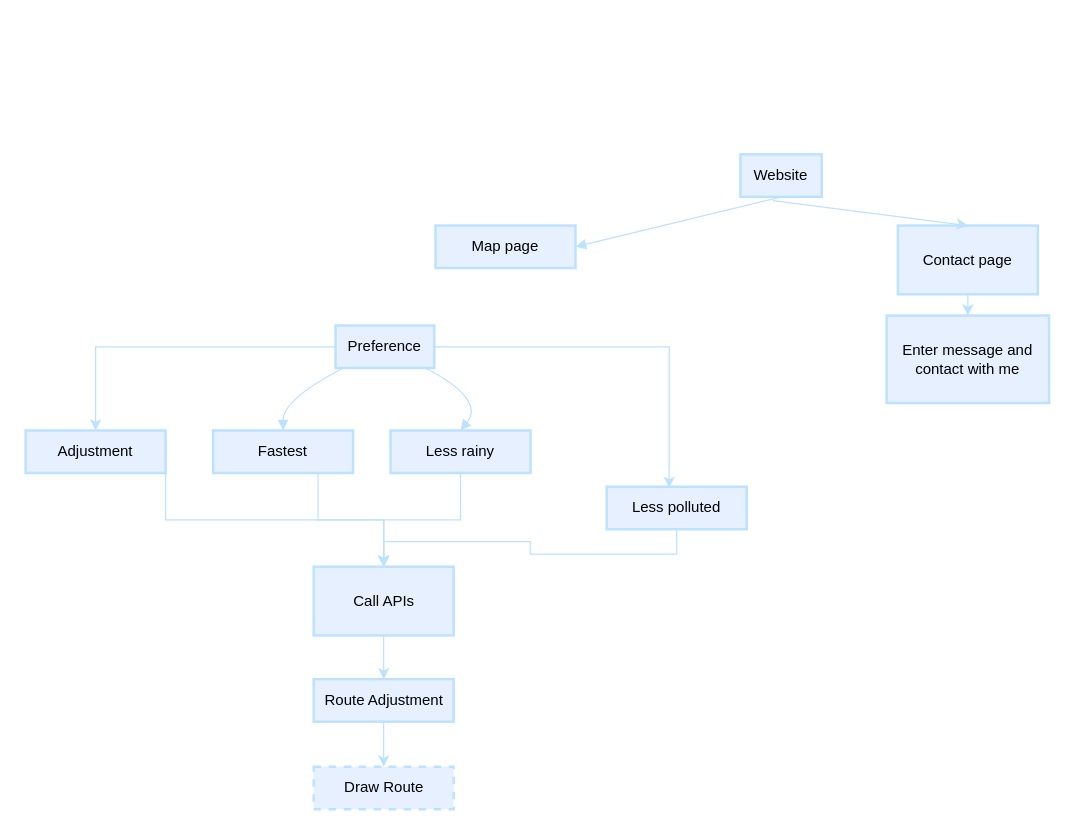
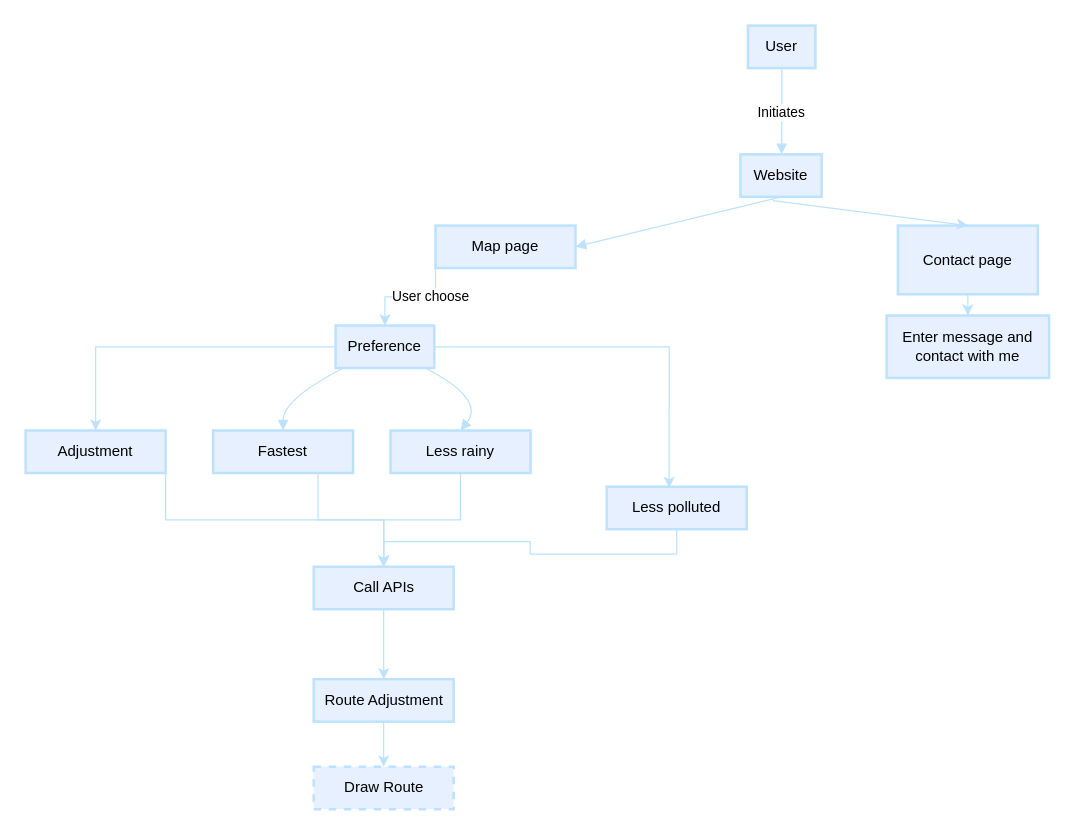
none -> (782, 47)
none -> (782, 113)
none -> (416, 297)
(968, 359) -> (968, 347)
(384, 601) -> (384, 588)
